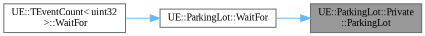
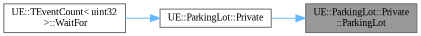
(218, 18) -> (216, 18)
